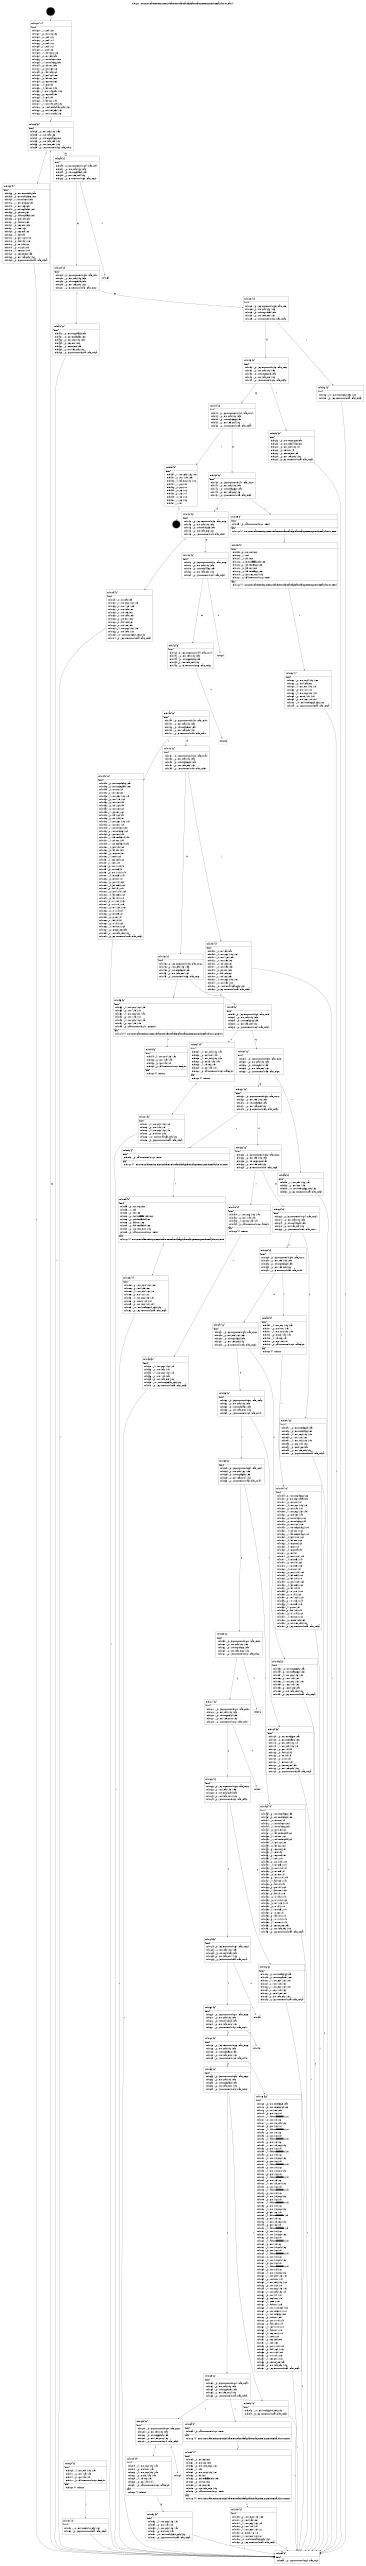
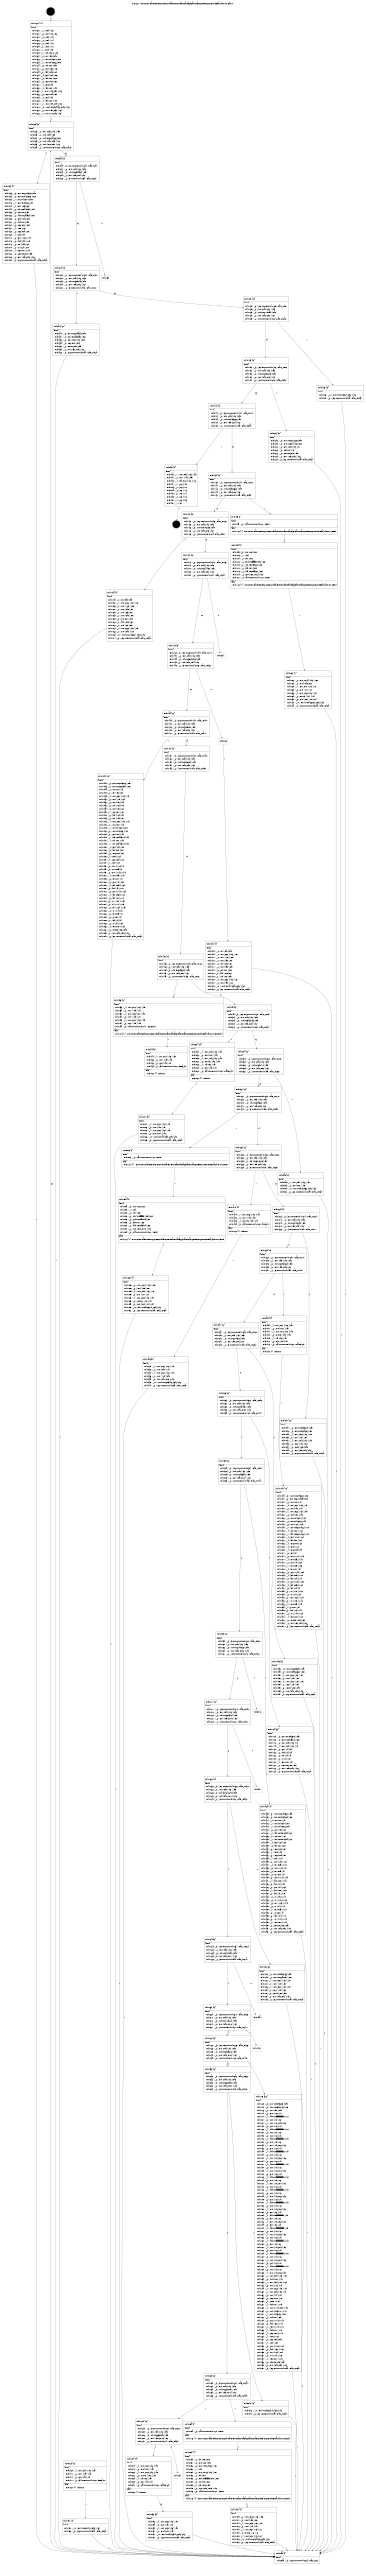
none -> (188, 689)
(203, 856) -> (226, 842)
